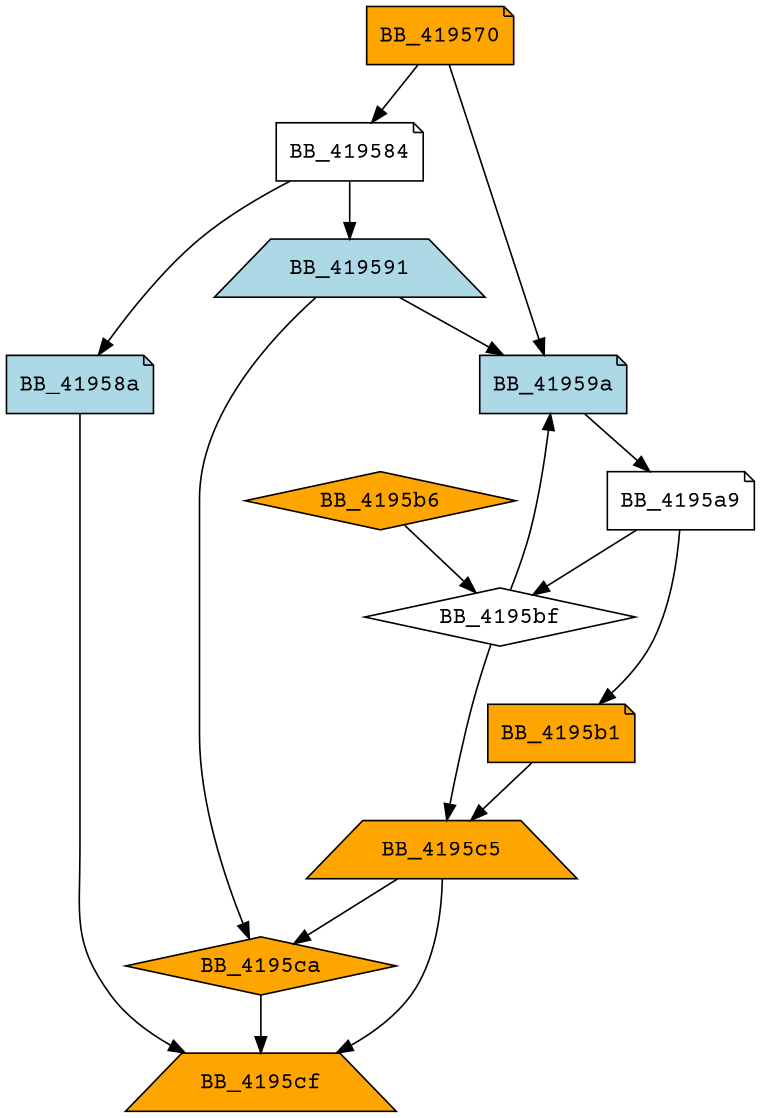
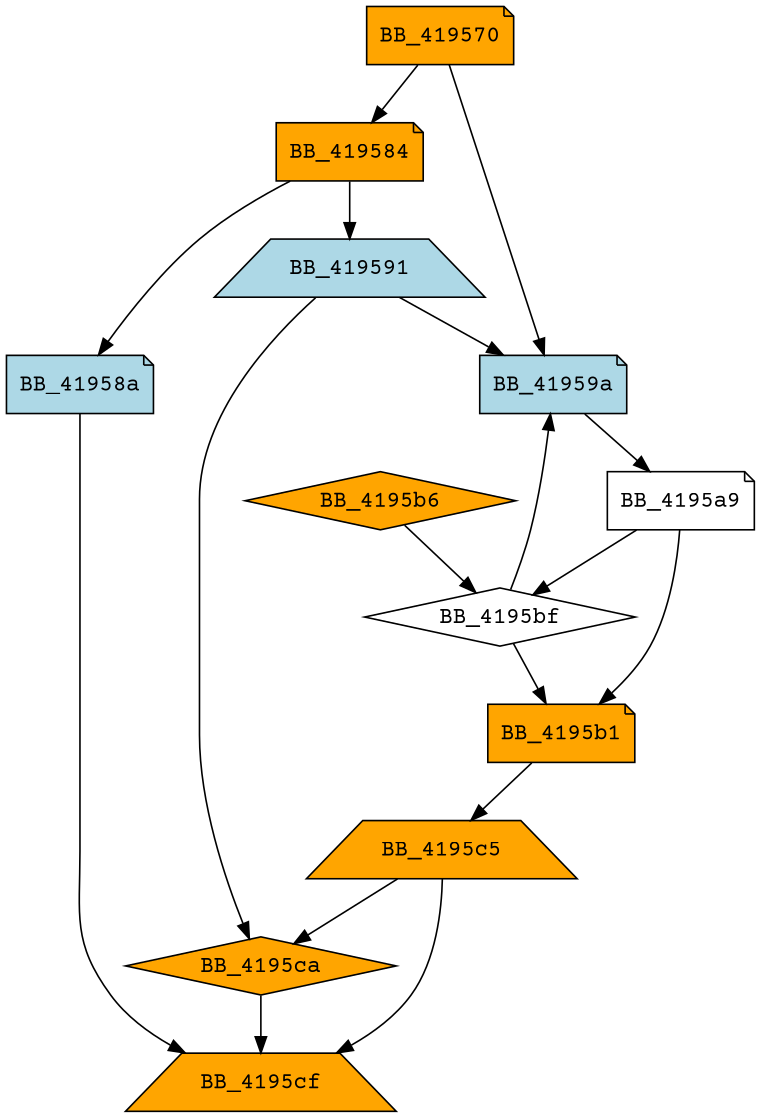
(350, 152) -> (350, 152)
(468, 723) -> (526, 666)
